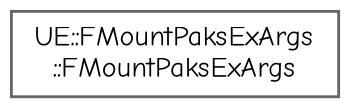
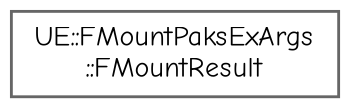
(175, 54) -> (175, 54)
